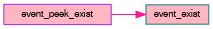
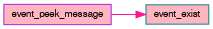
(58, 14) -> (58, 14)
